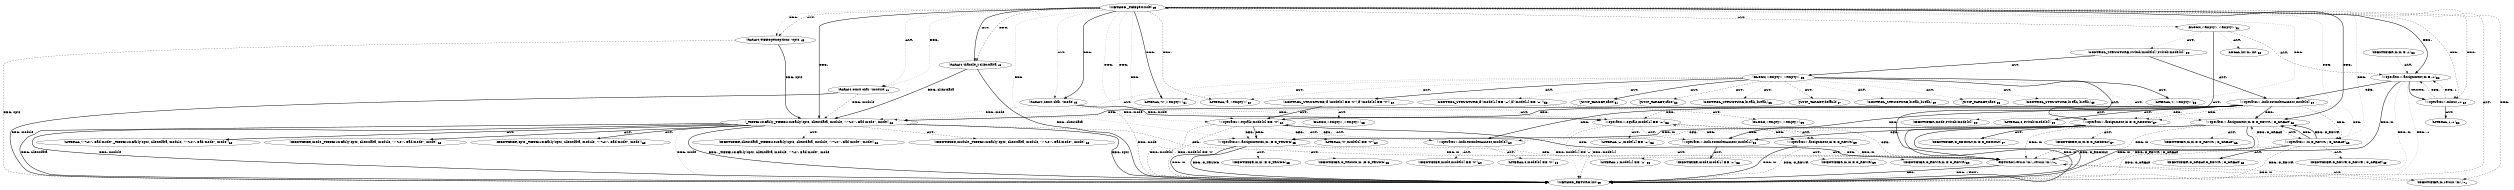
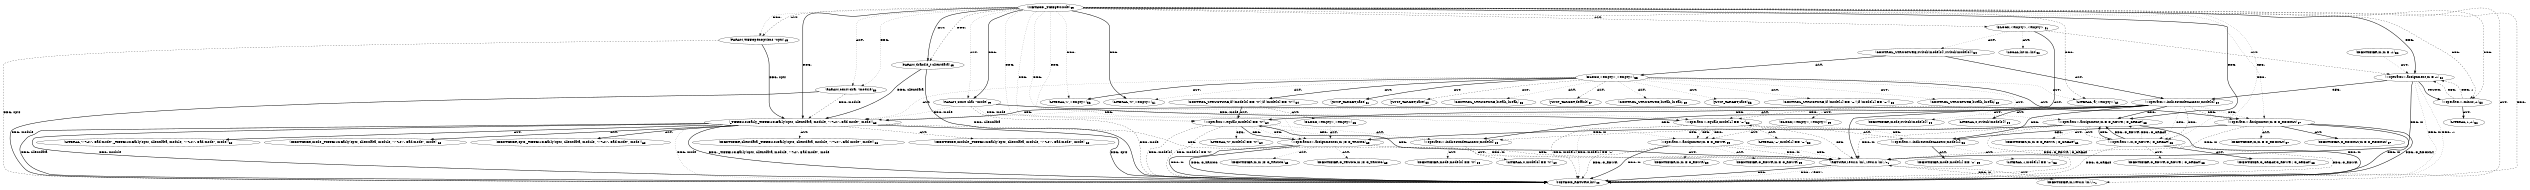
(1999, 15) -> (1067, 52)
(2327, 65) -> (2261, 65)
(1738, 162) -> (1979, 162)
